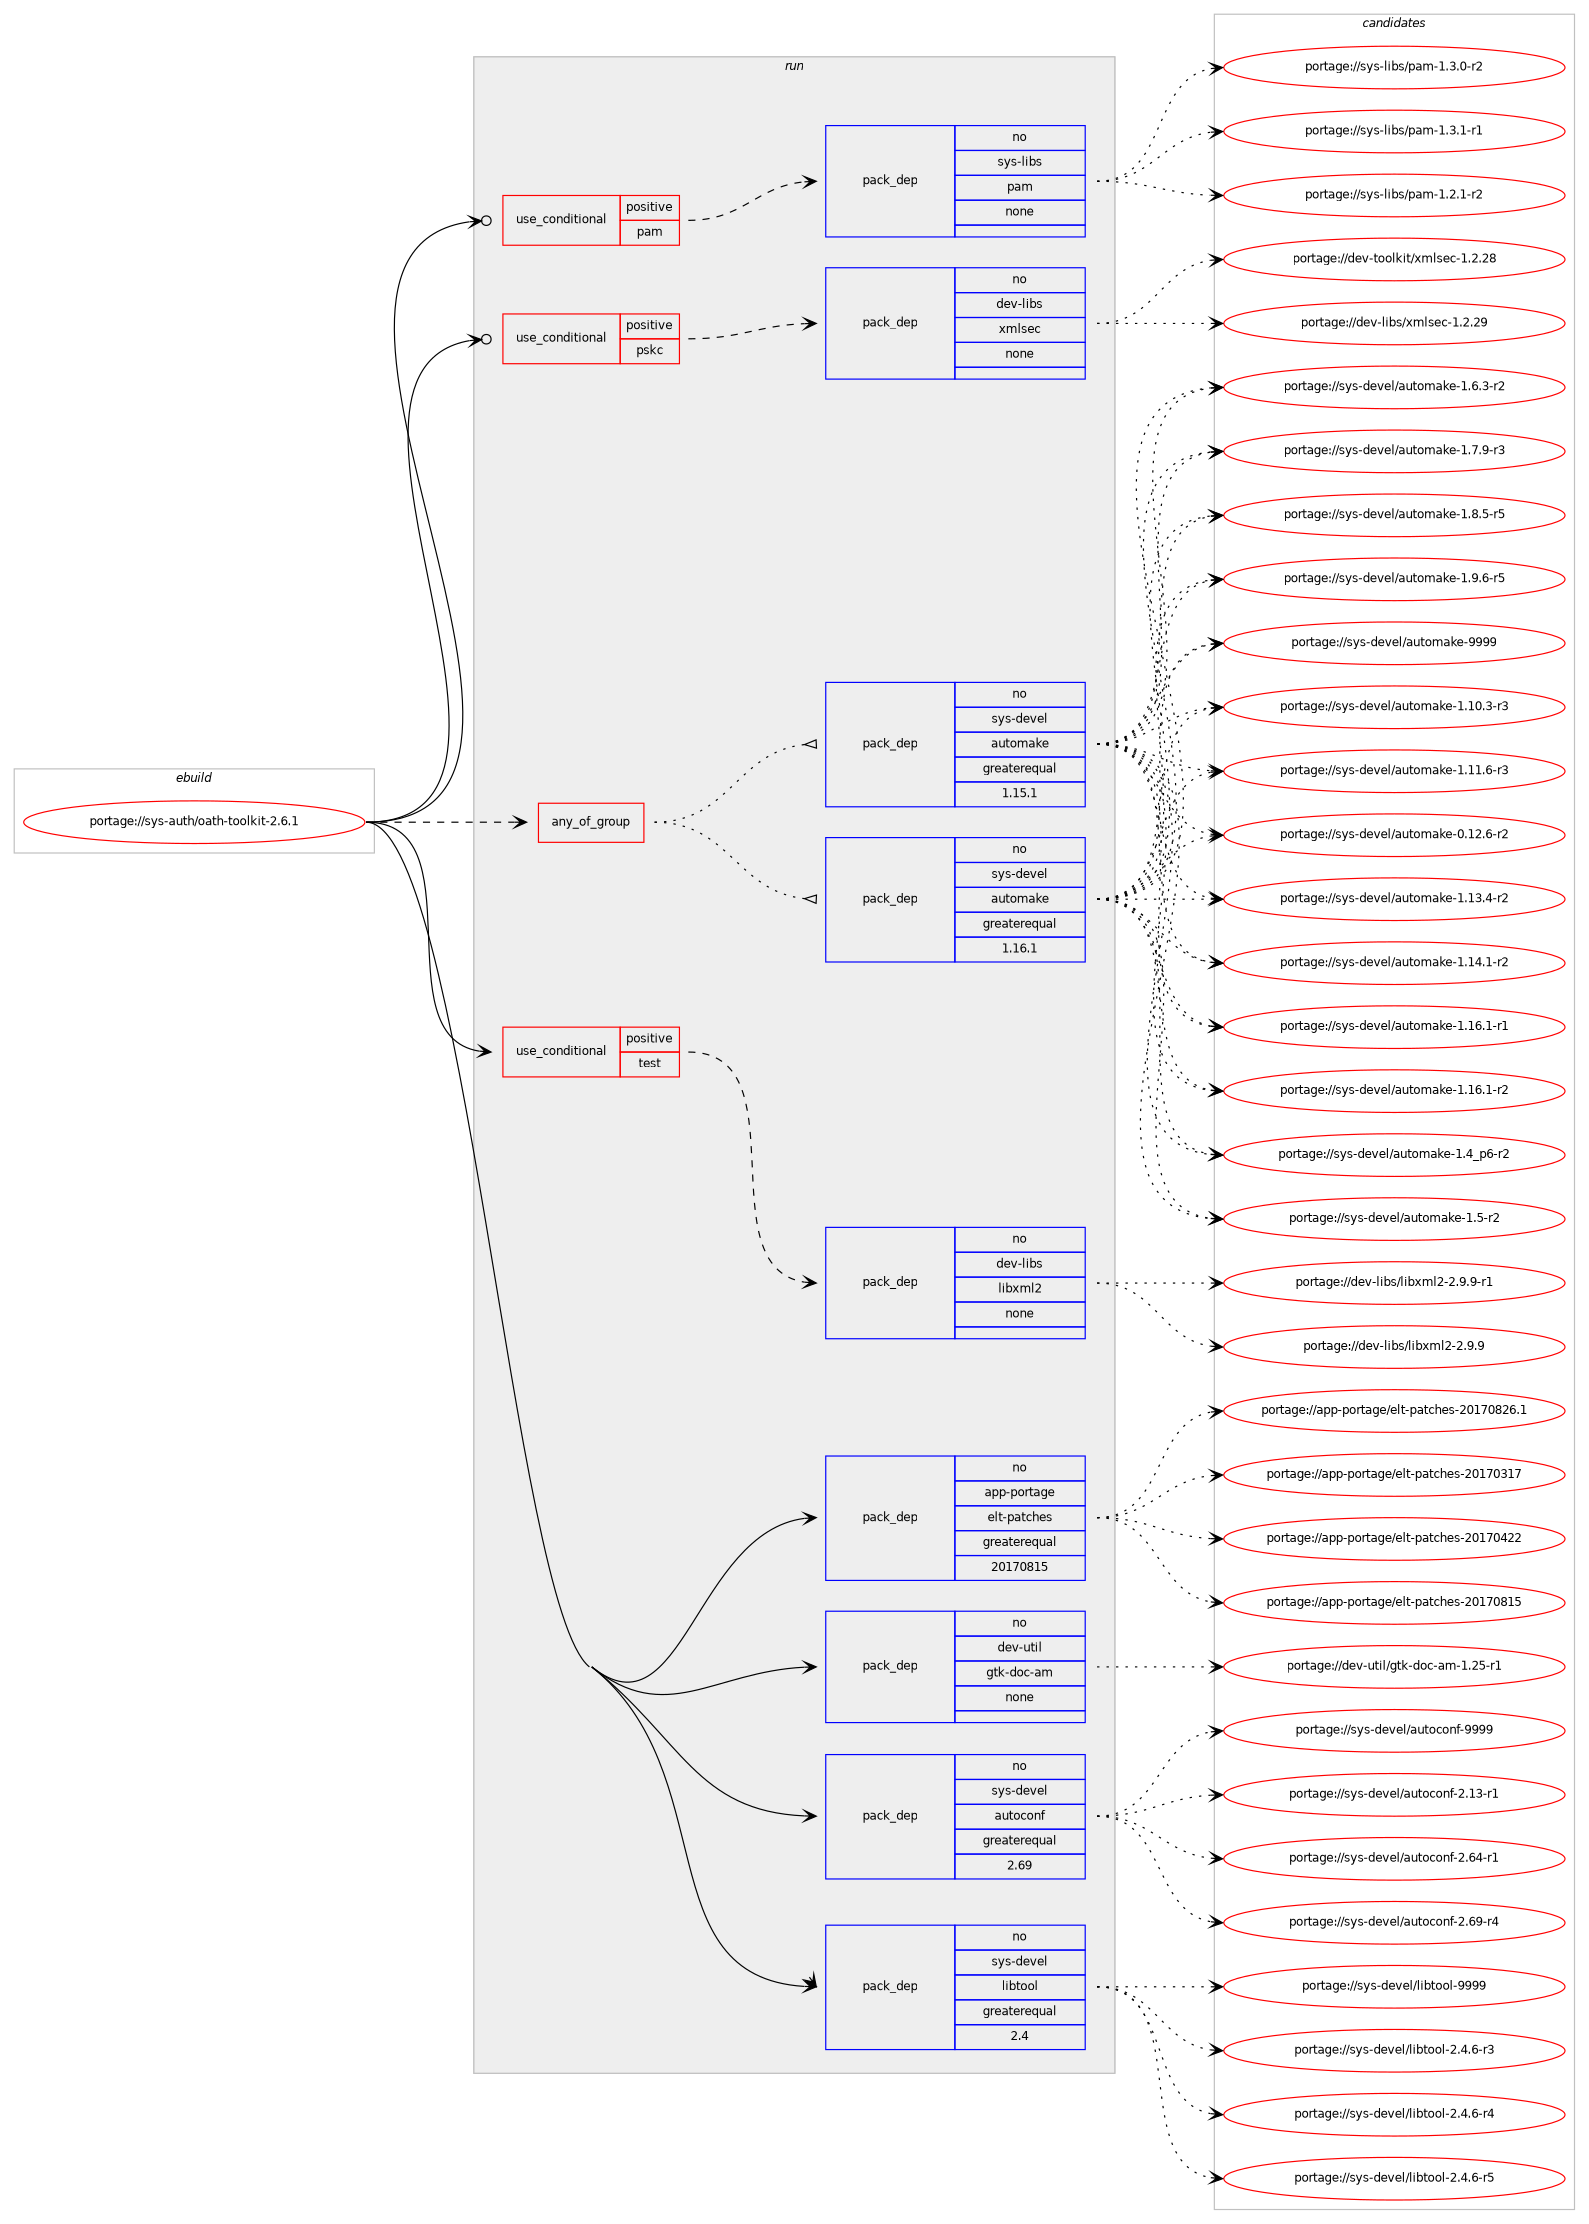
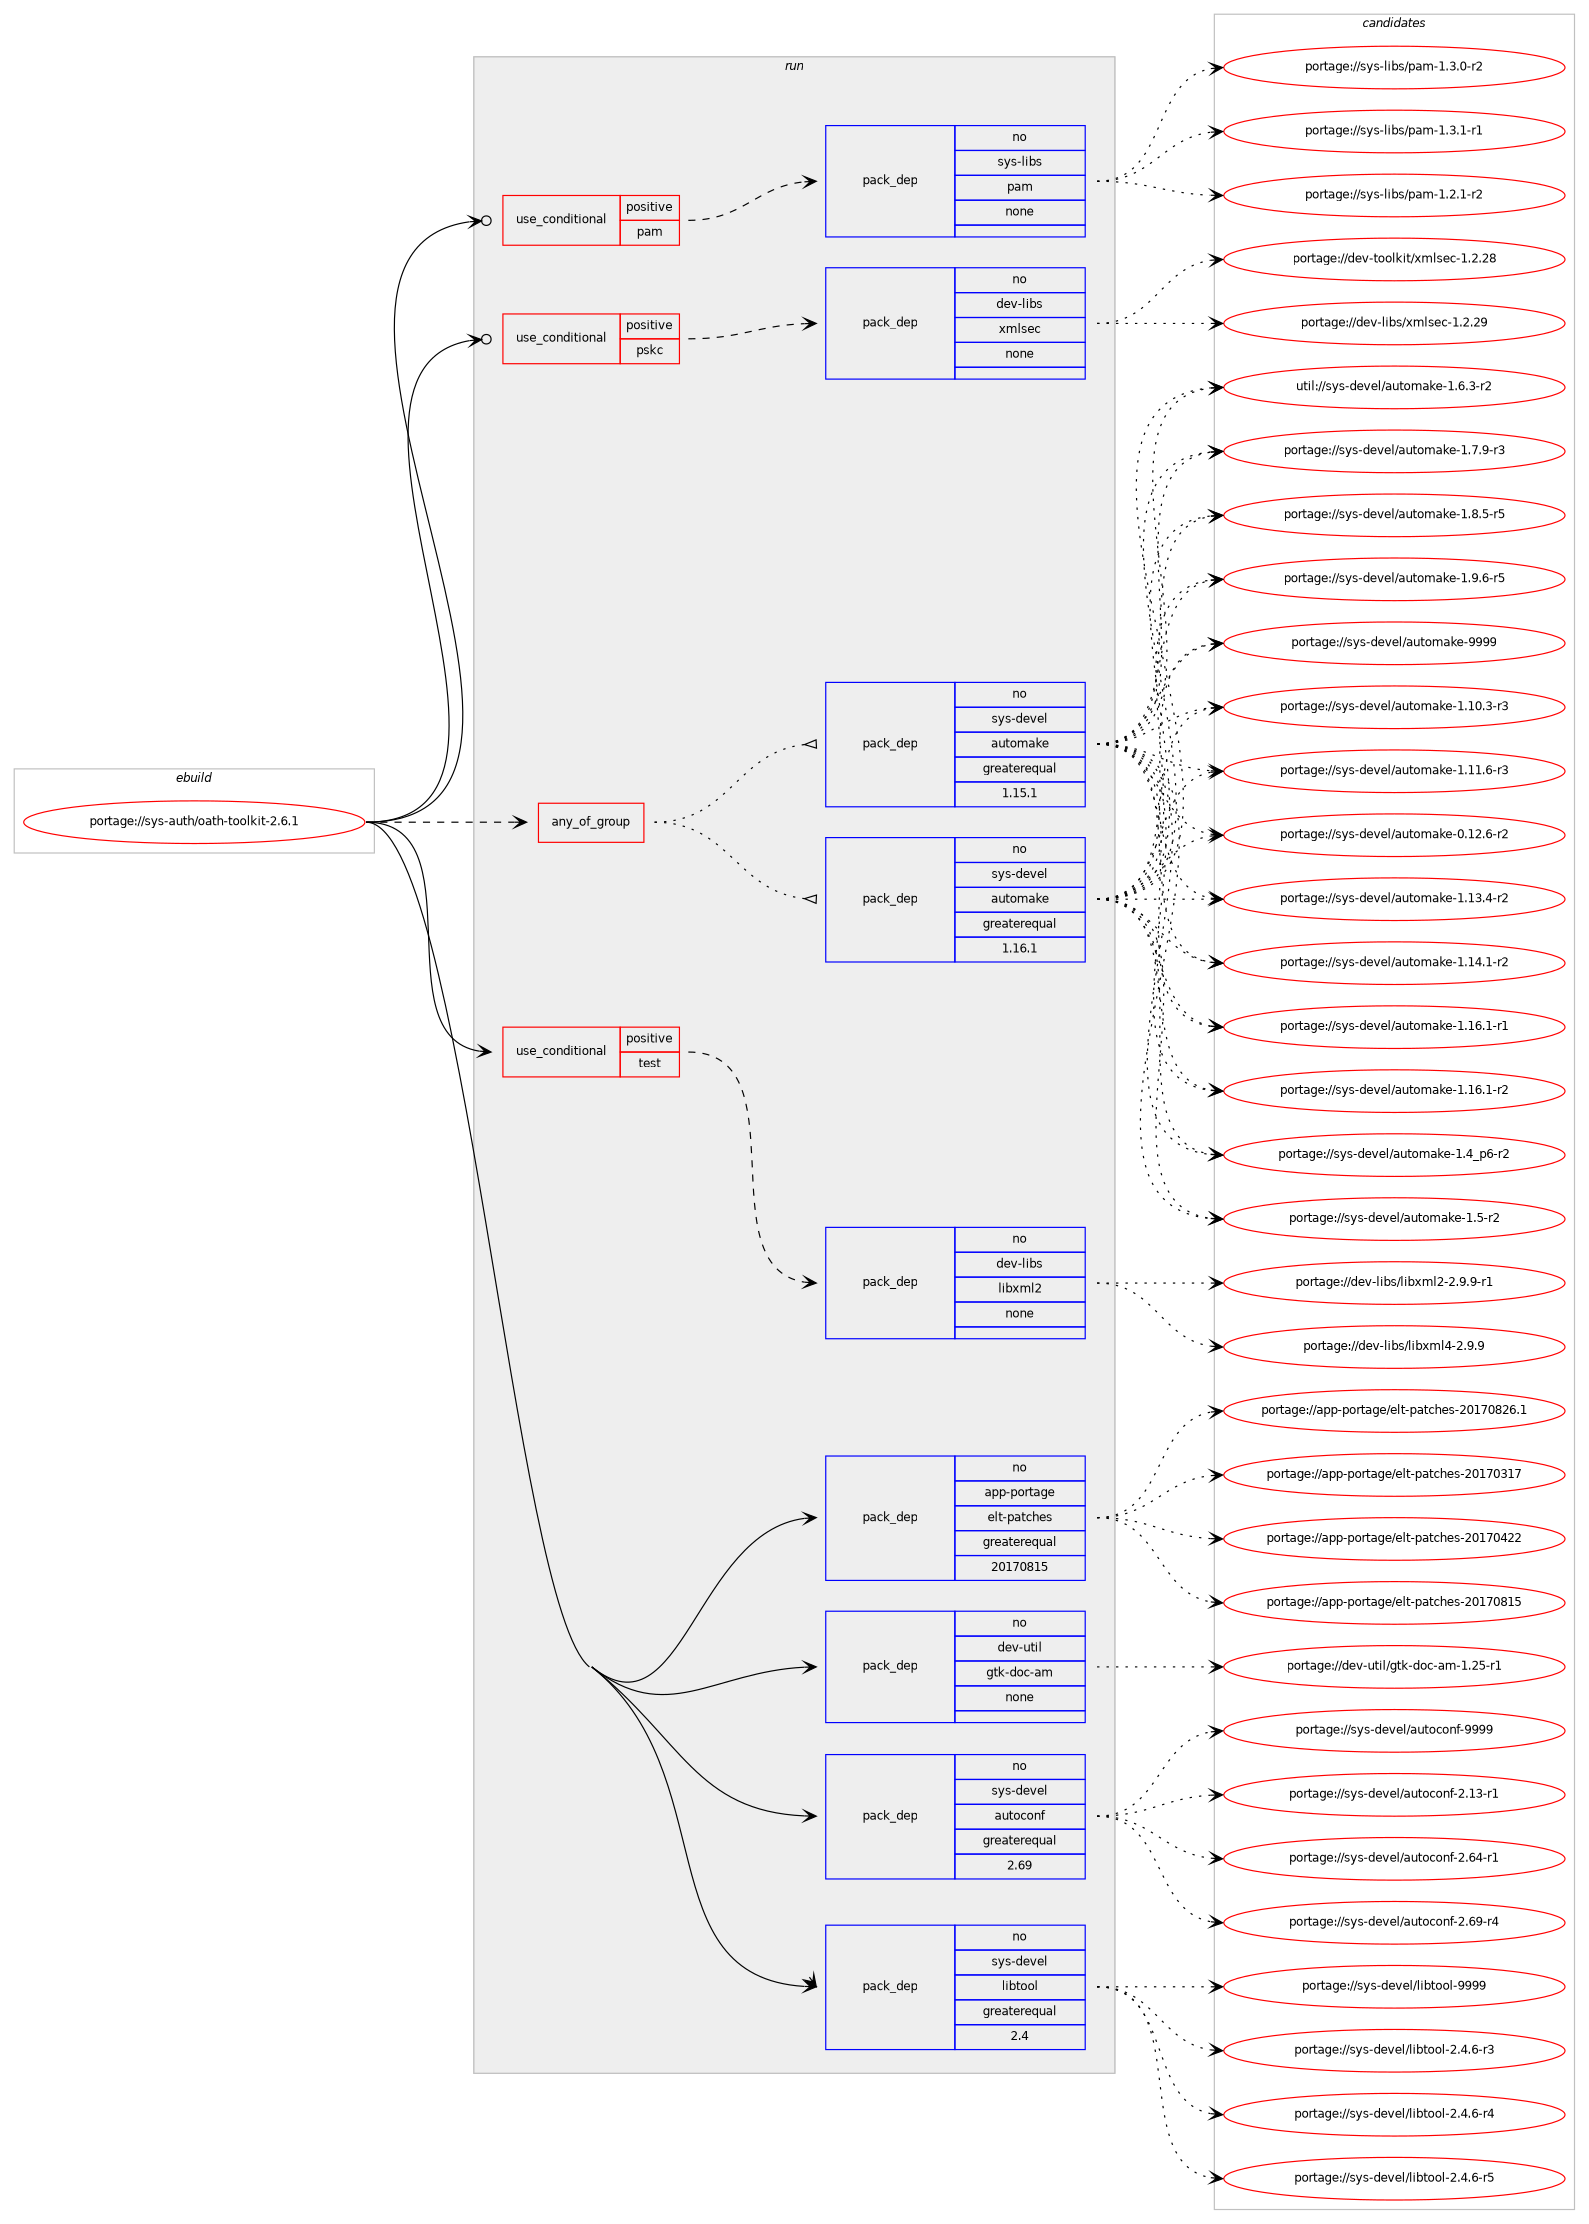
(1394, 387) -> (1394, 387)
(1394, 1347) -> (1394, 1347)
